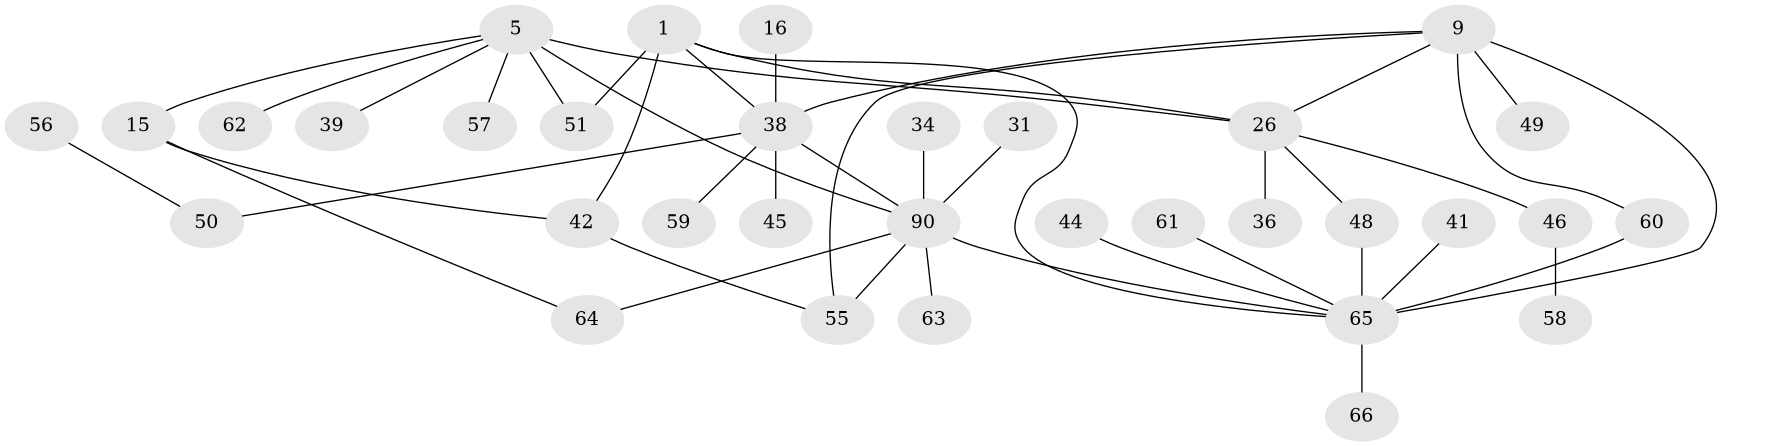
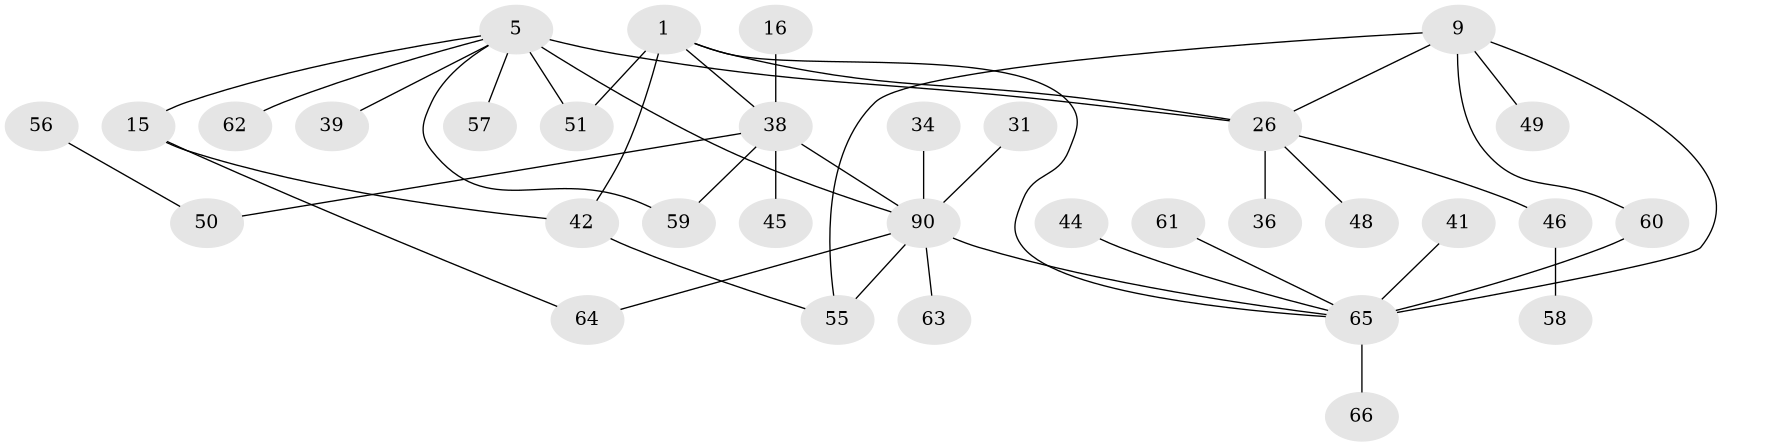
(1111, 53) -> none
none -> (479, 185)
(1362, 272) -> none
